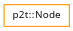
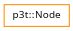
(37, 16) -> (37, 16)
